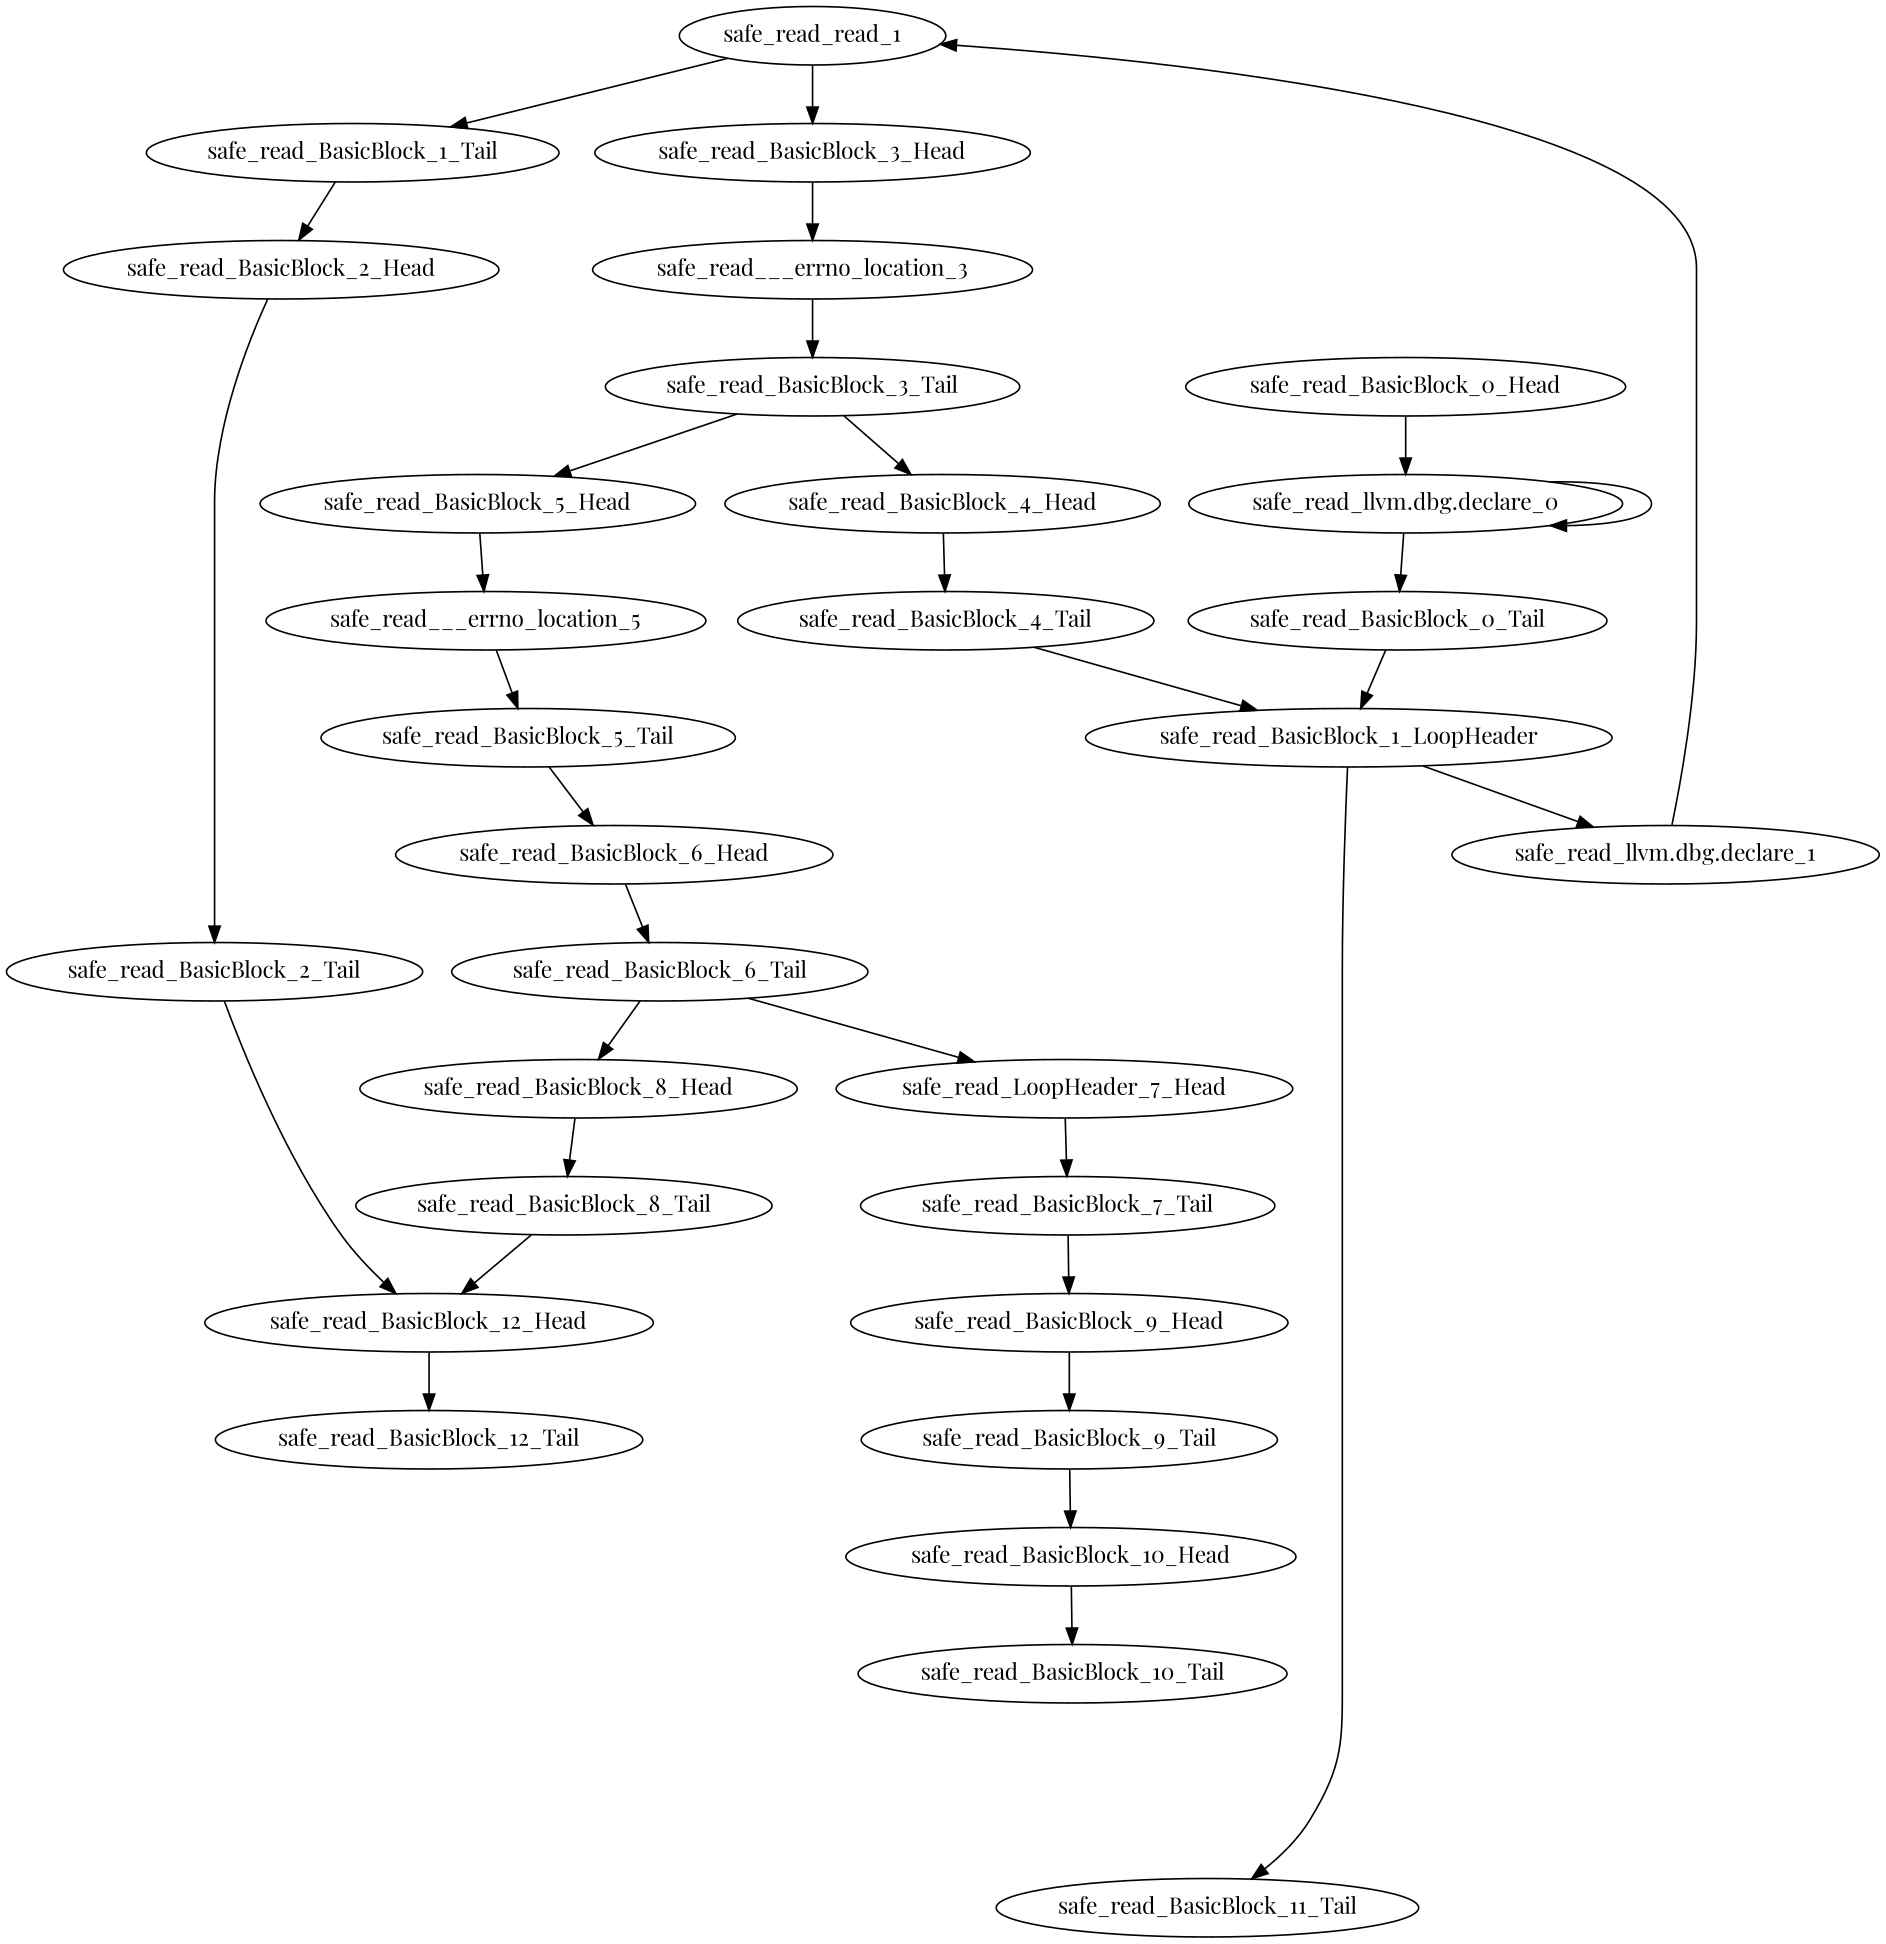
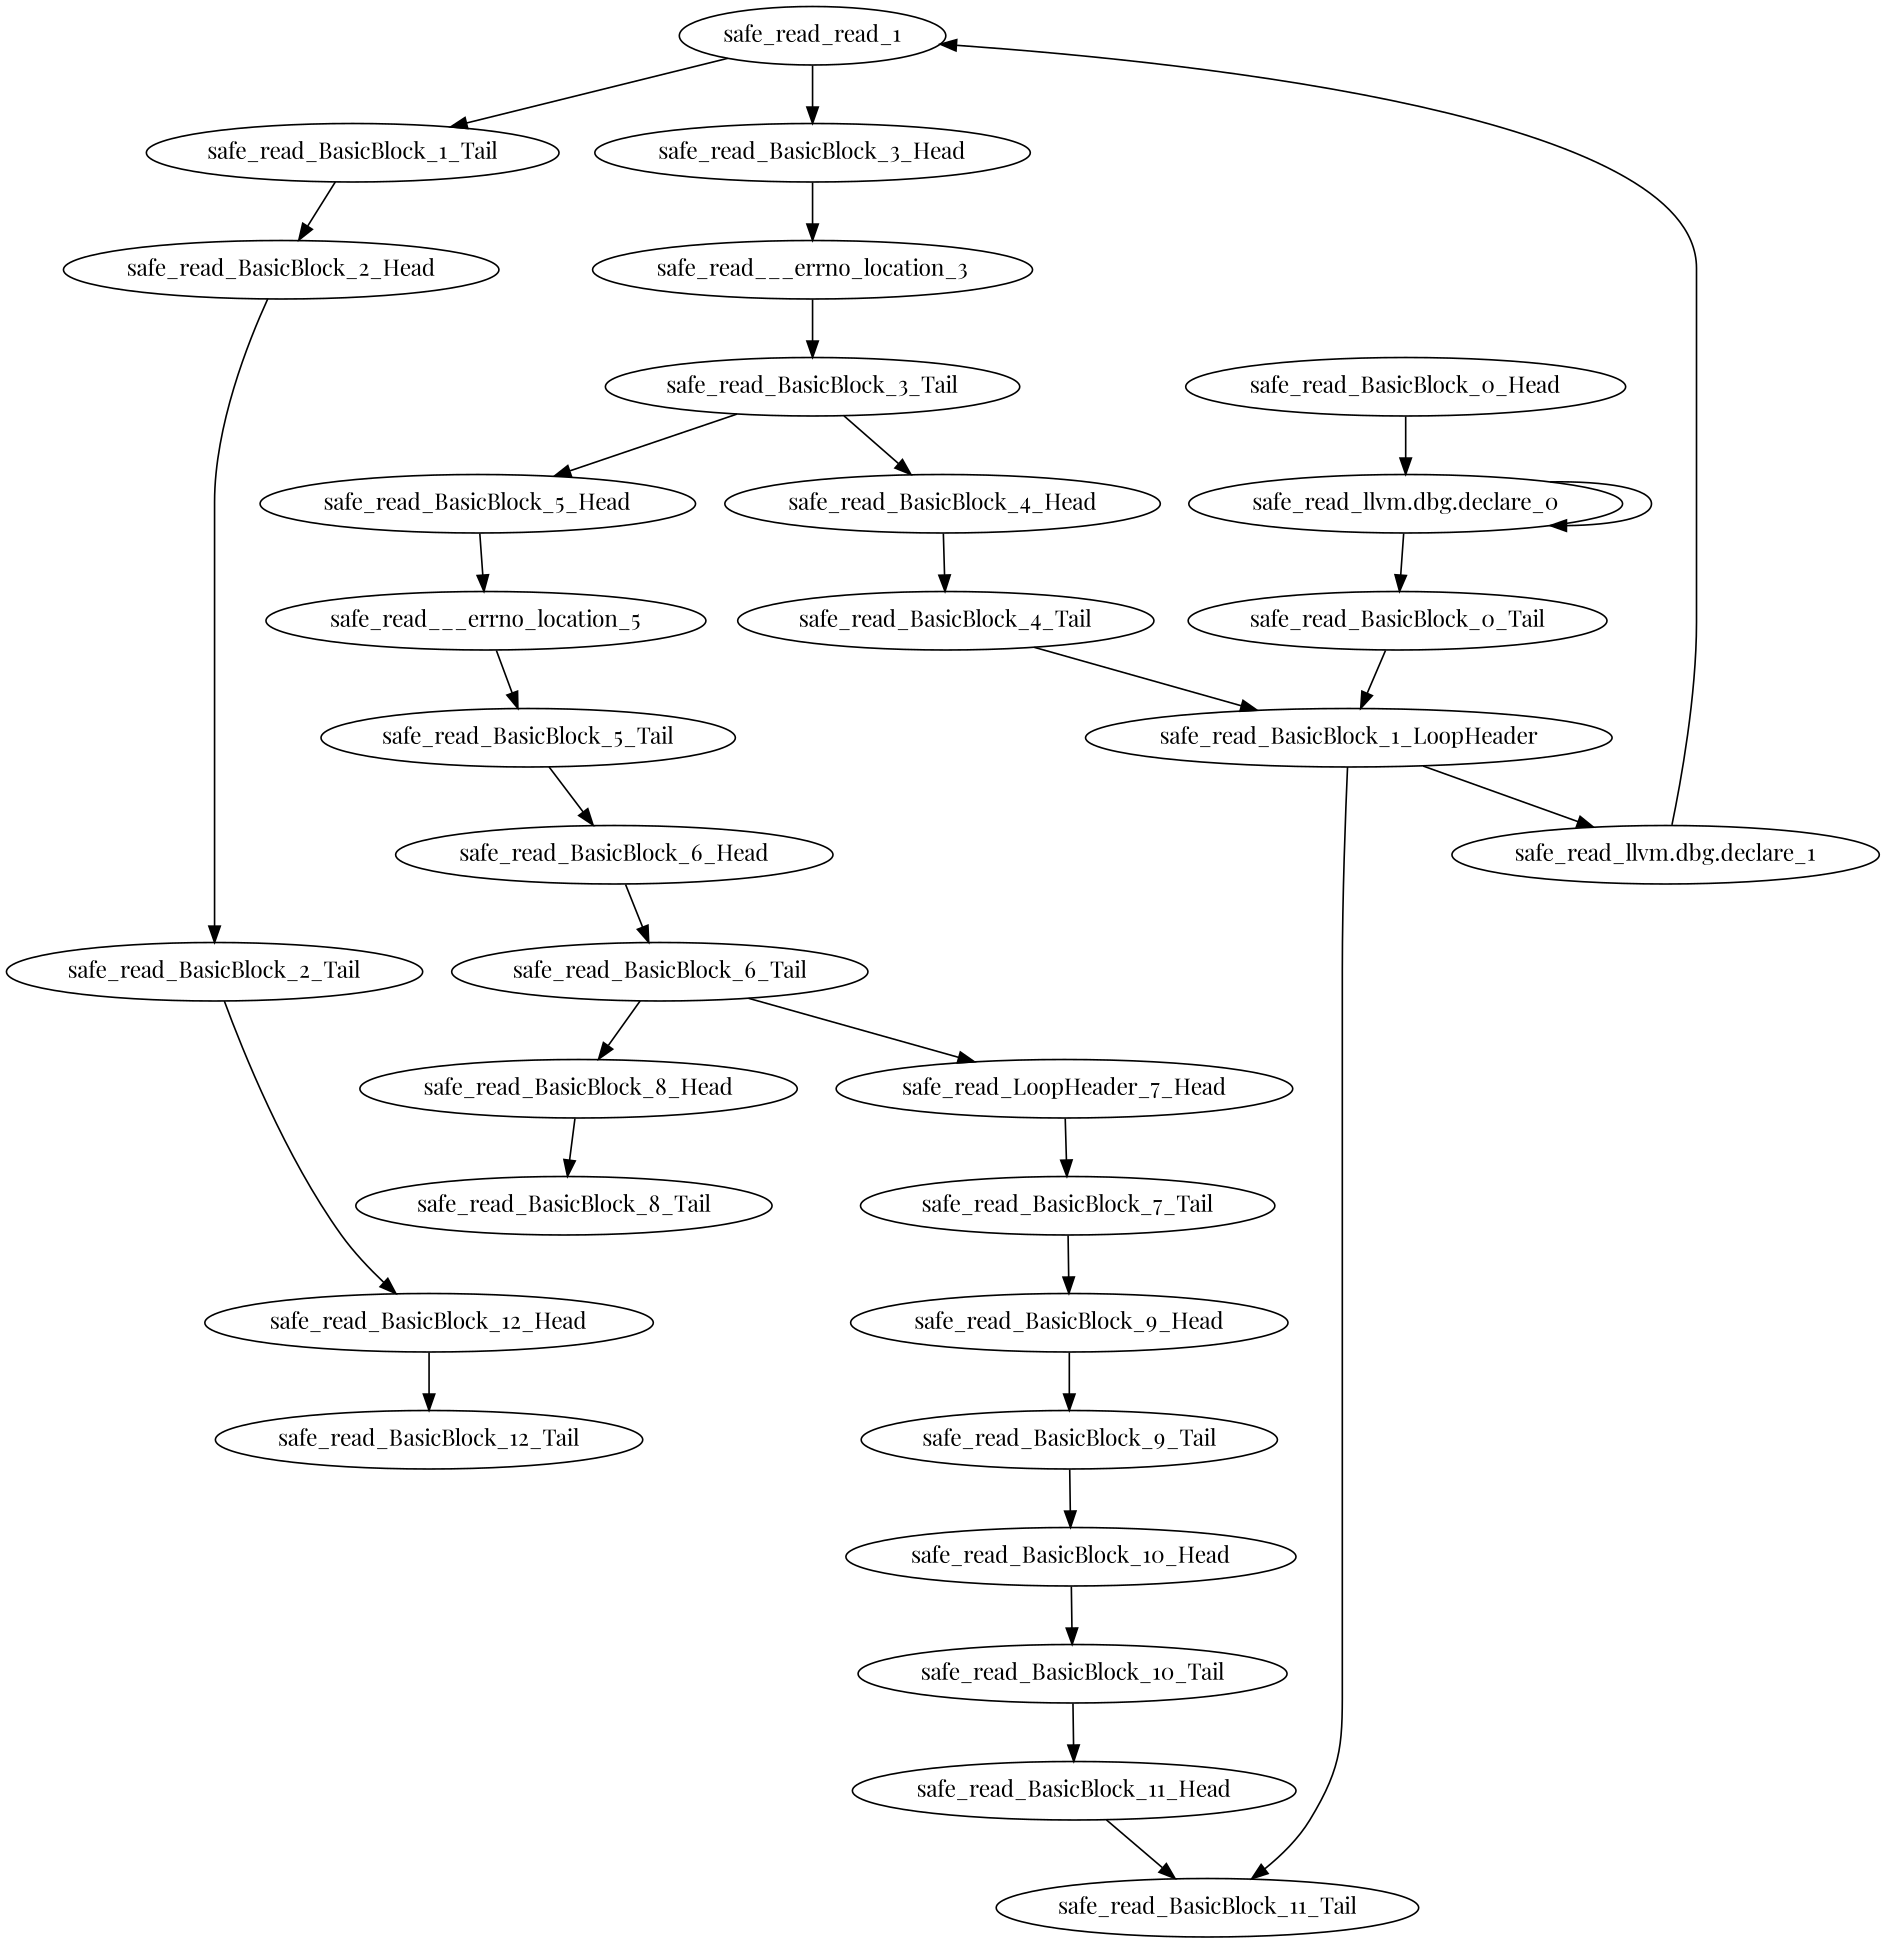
(503, 1259) -> none
none -> (1074, 1791)
